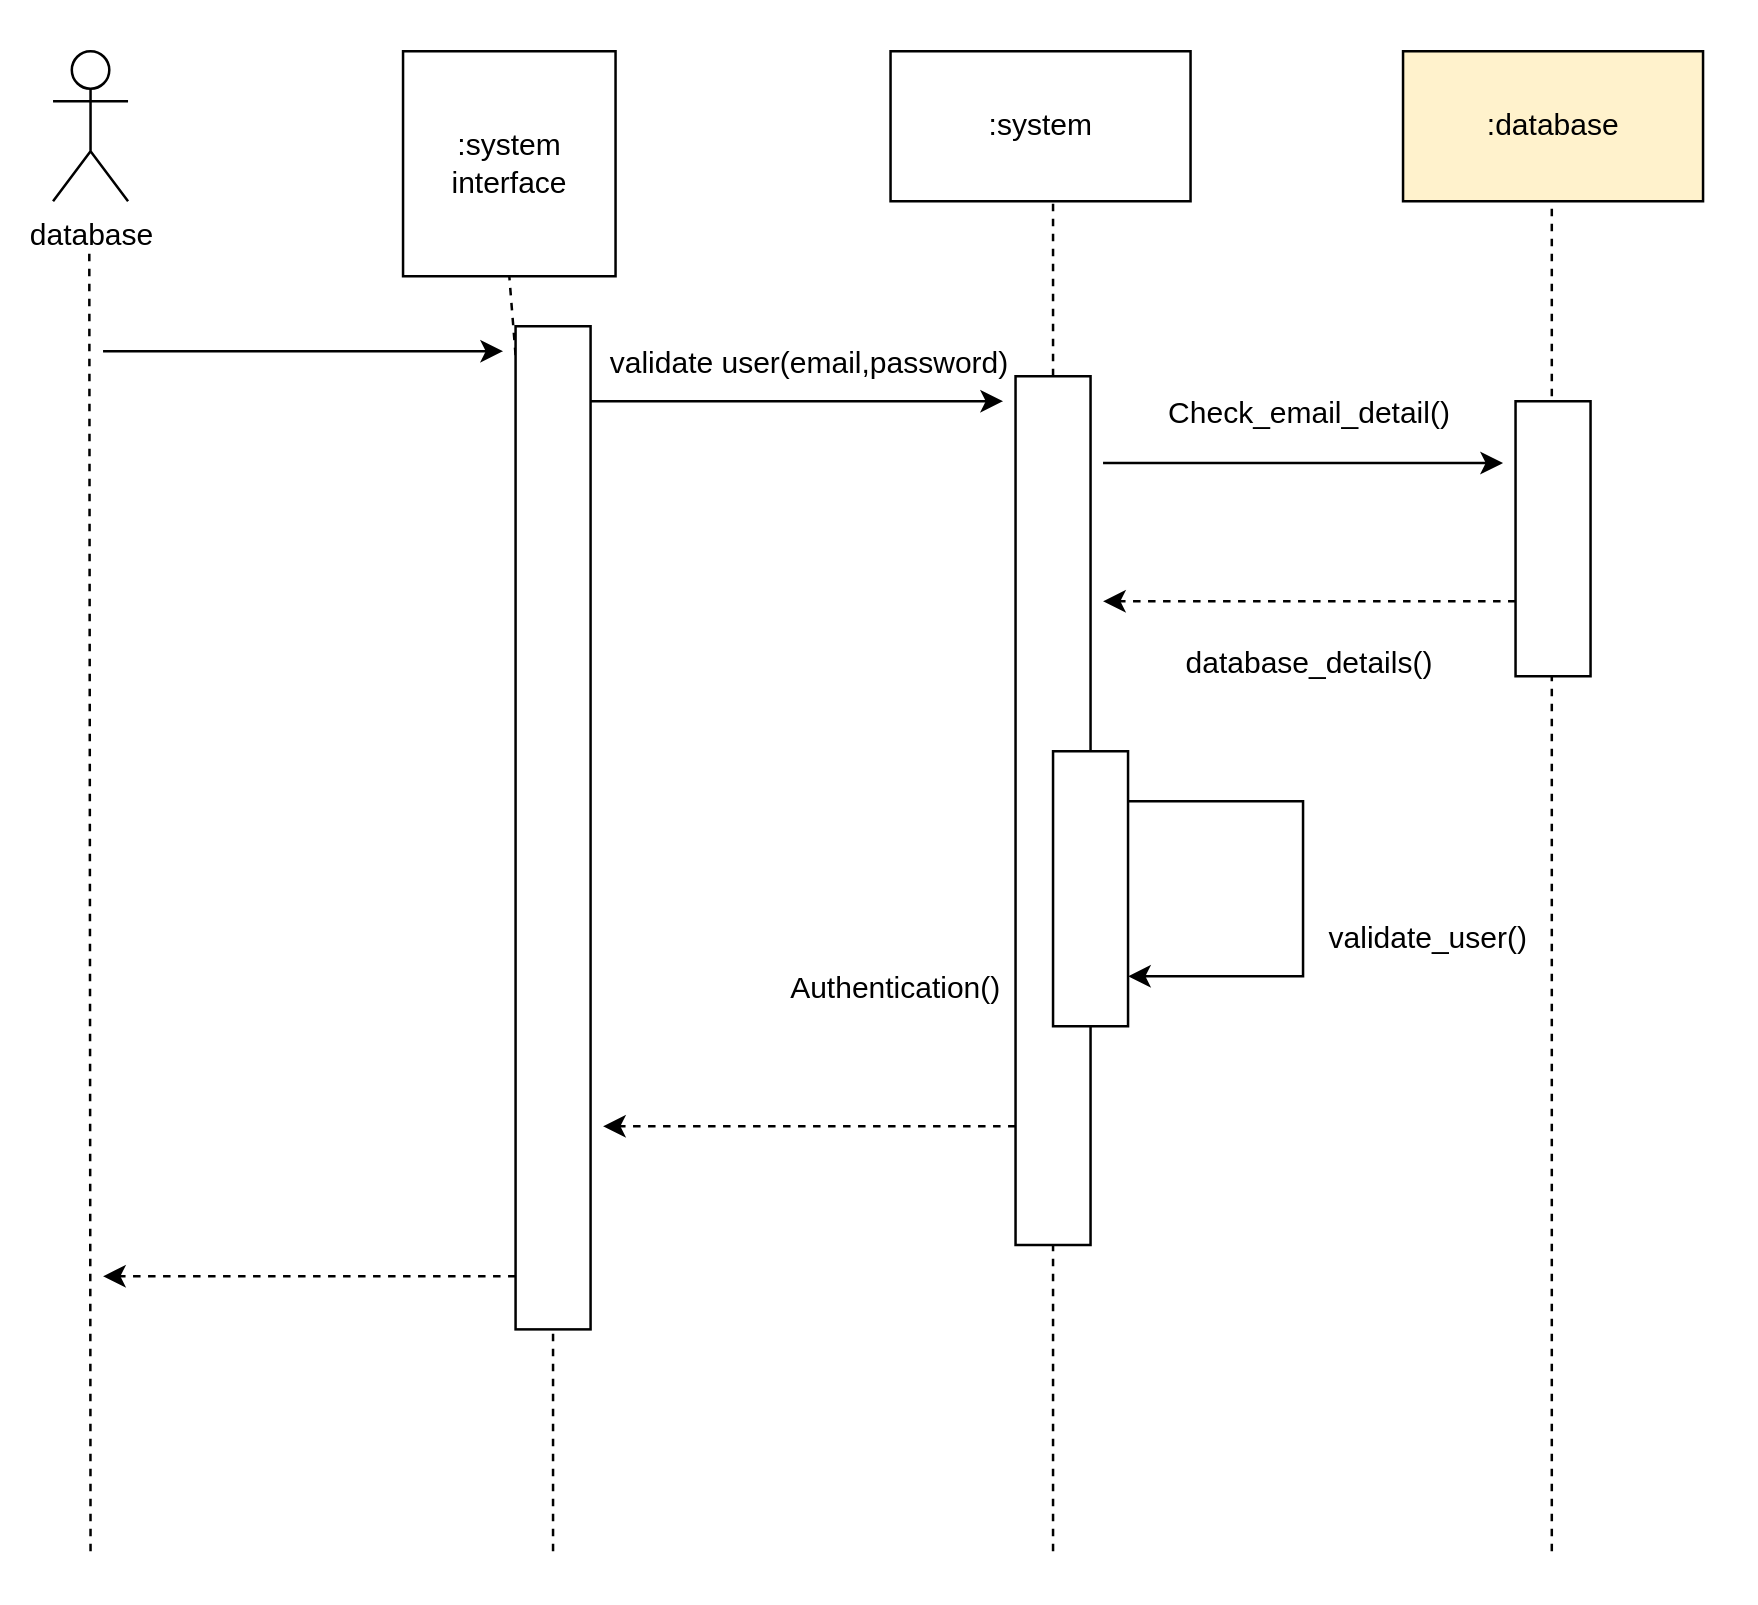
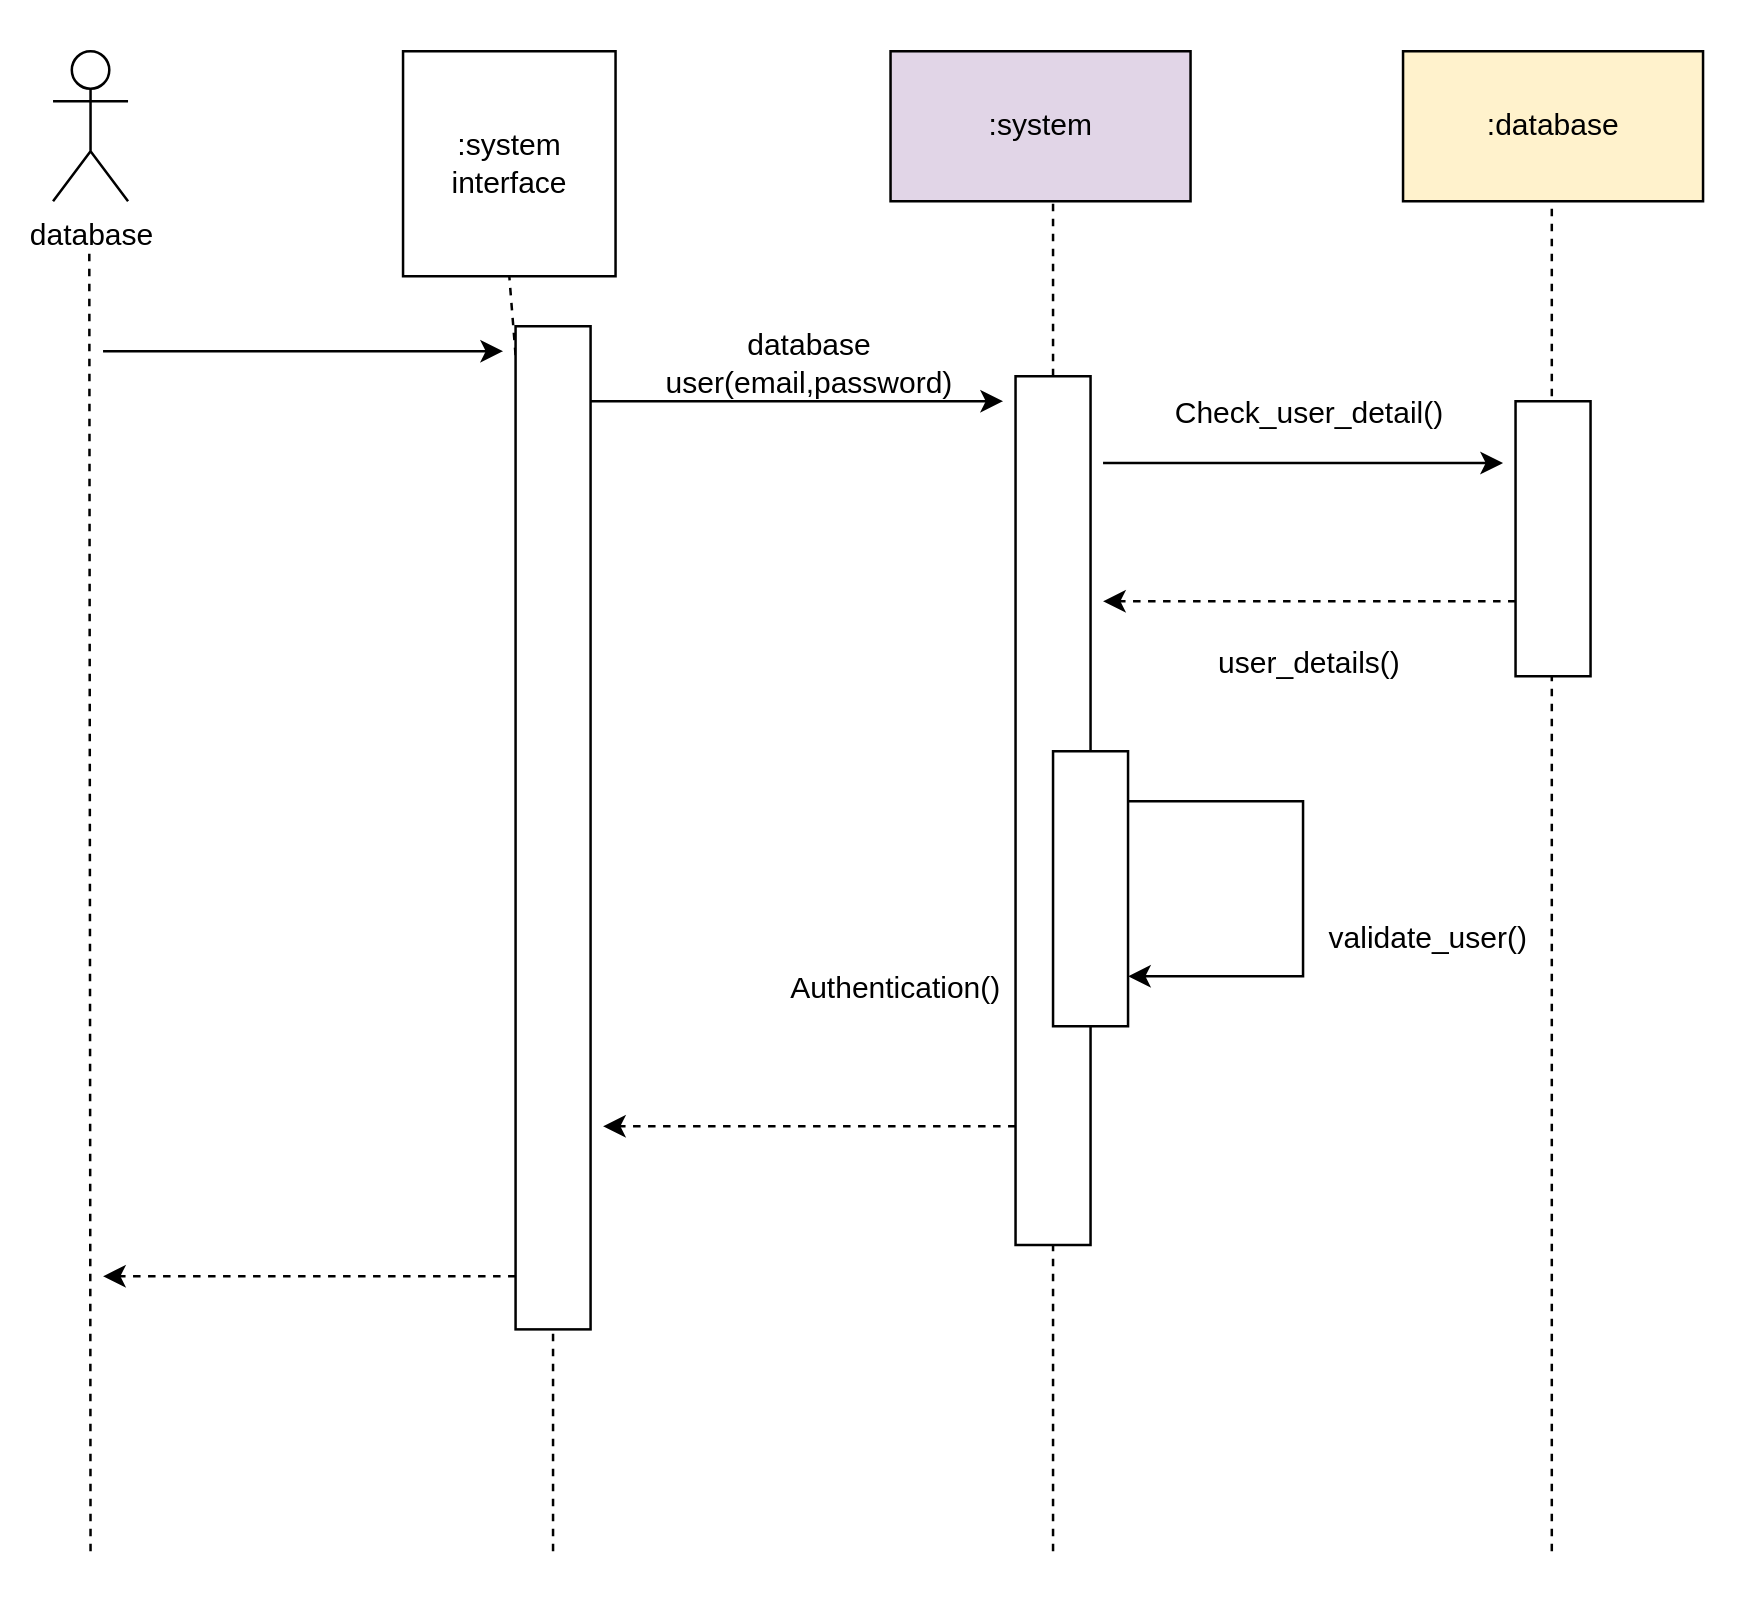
(1040, 126) -> (1040, 126)
(810, 364) -> (810, 364)
(1310, 414) -> (1310, 414)
(1310, 664) -> (1310, 664)
